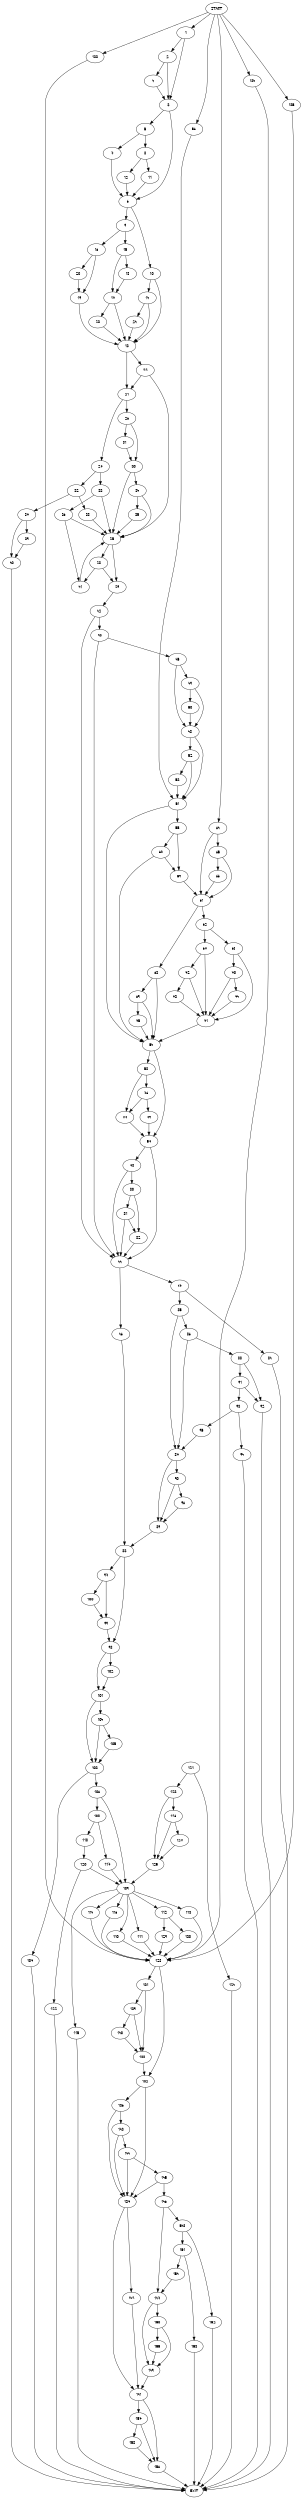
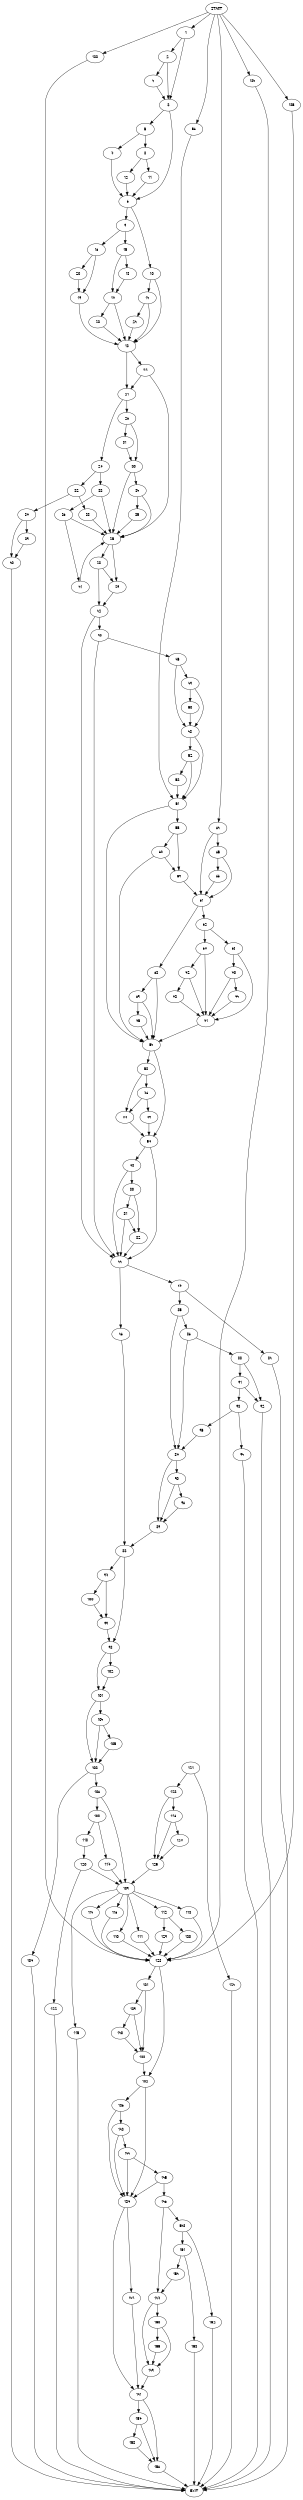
(91, 574) -> (99, 585)
